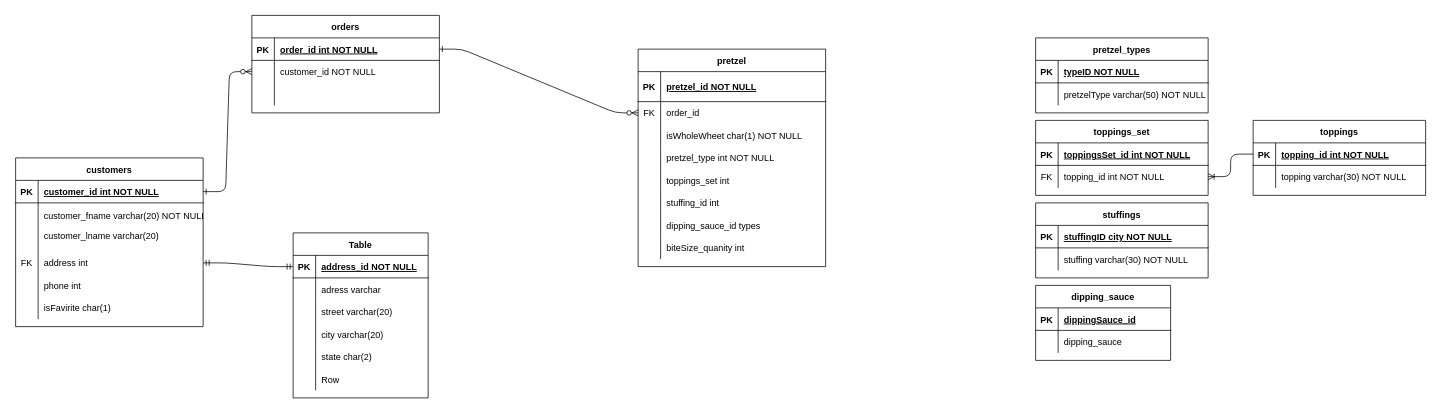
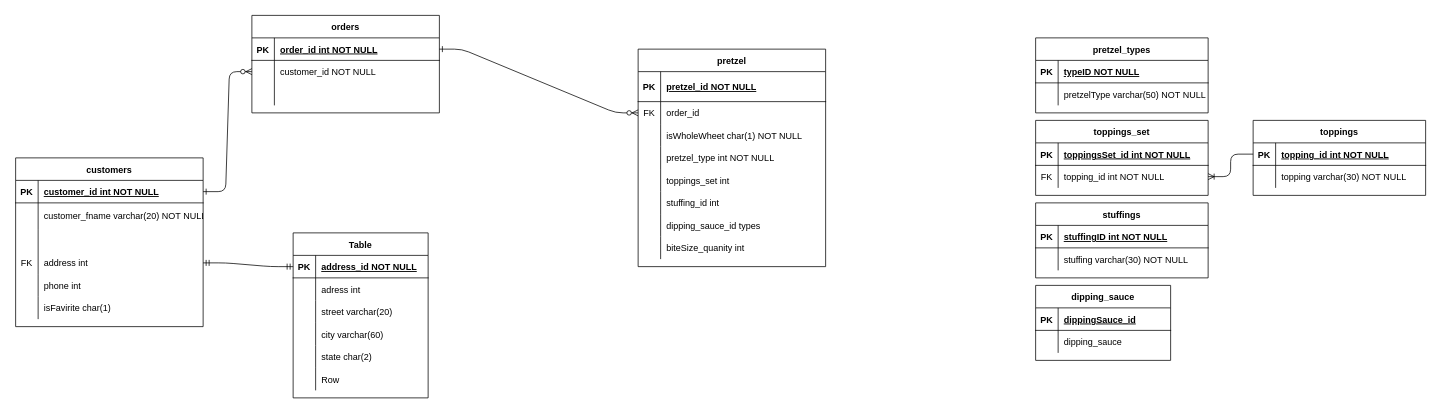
(1118, 237) -> (1116, 237)
(120, 240) -> none
(355, 290) -> (344, 290)
(359, 335) -> (359, 335)
